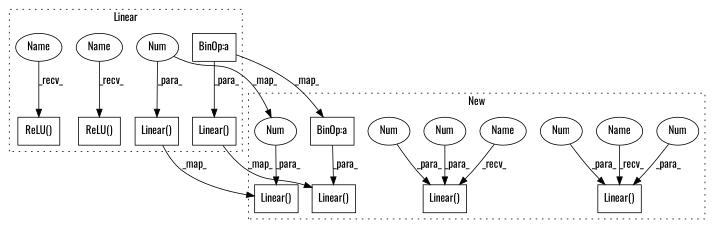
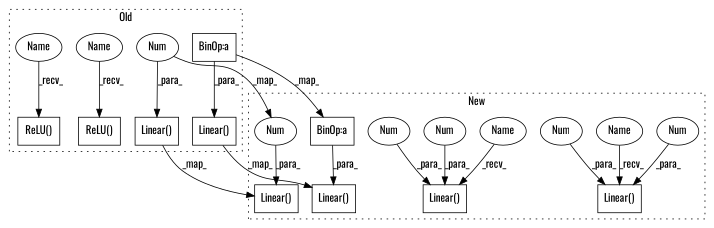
(126, 18) -> (126, 18)
